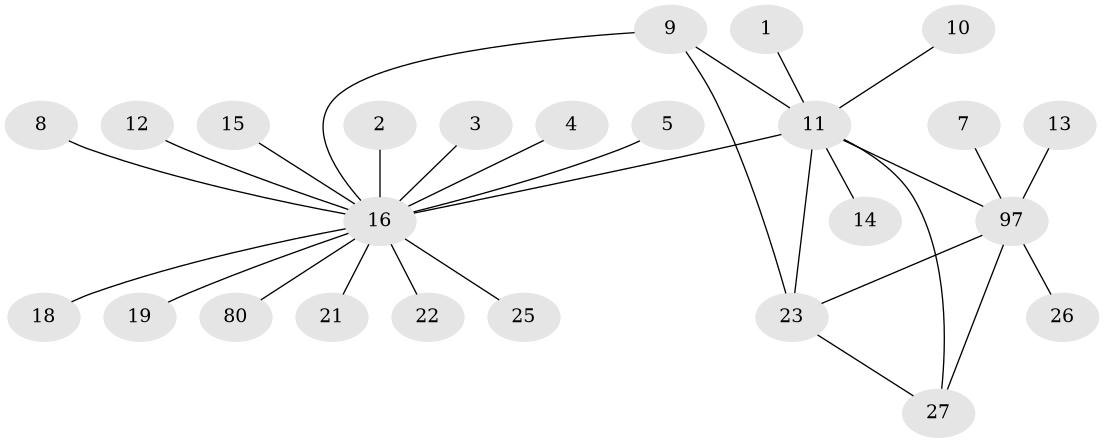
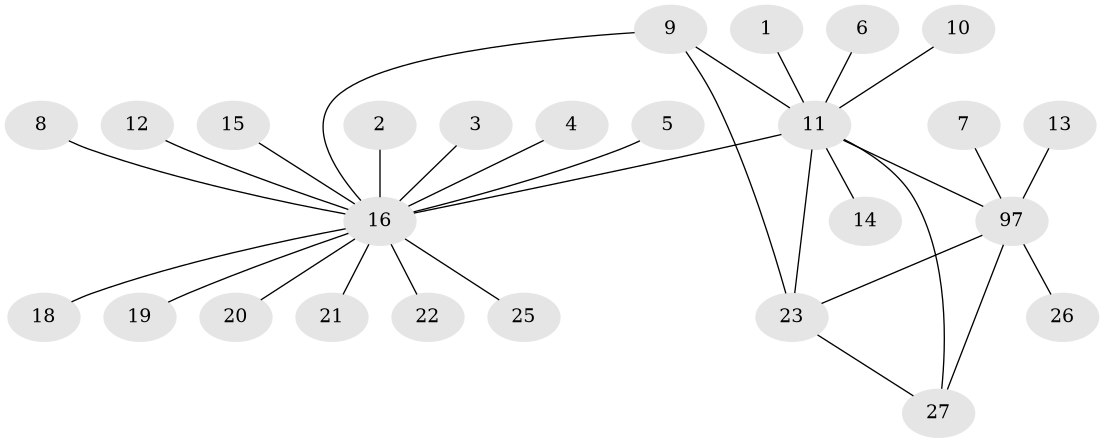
none -> (863, 29)
(236, 317) -> (236, 317)
